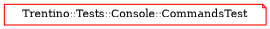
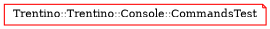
(135, 15) -> (135, 15)
